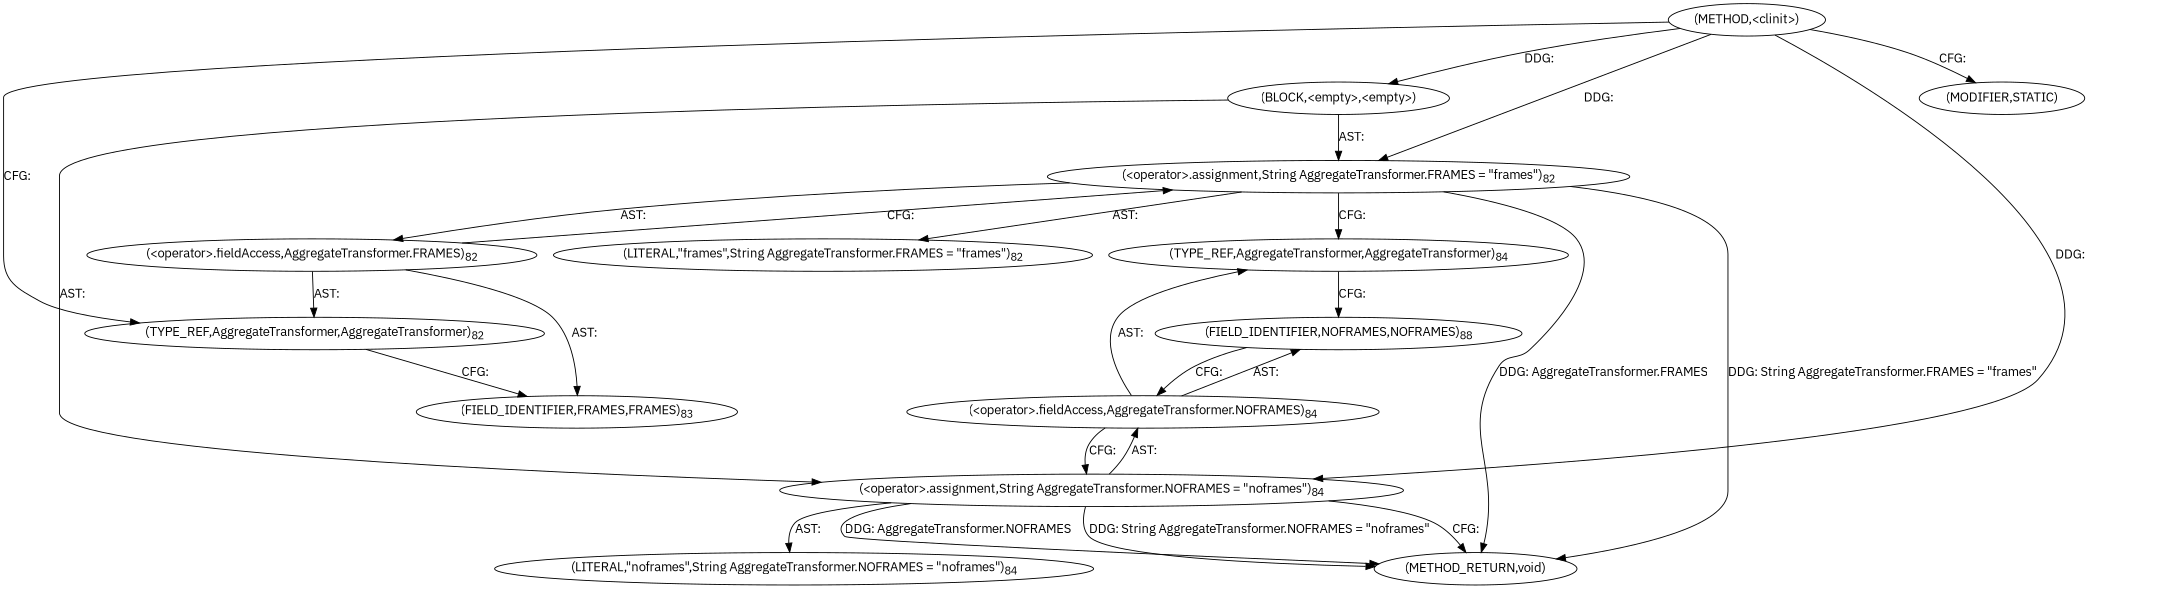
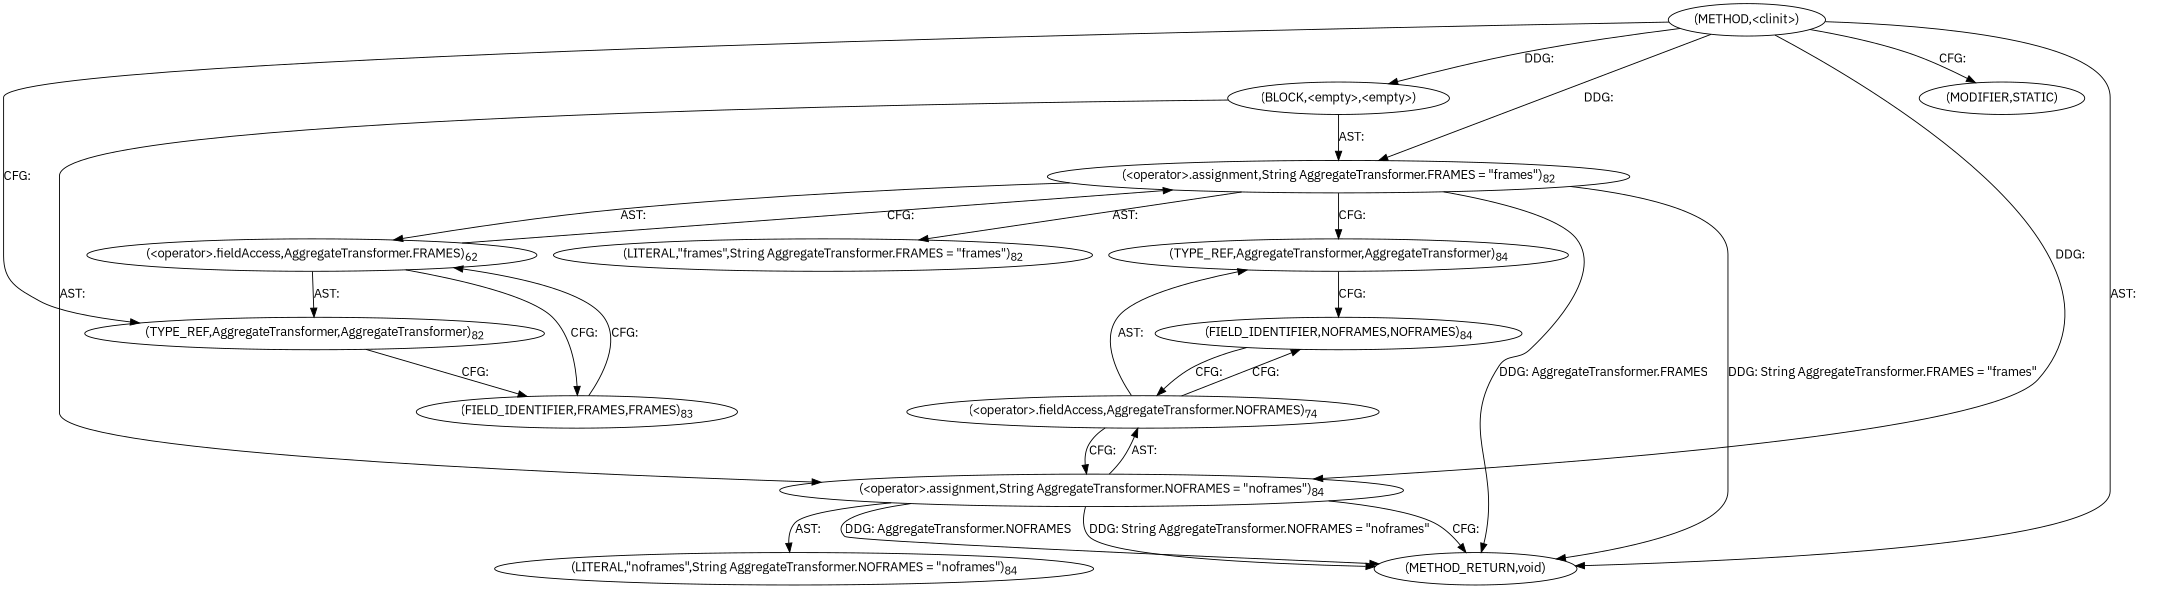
(471, 254) -> (471, 254)
none -> (577, 298)
(1466, 332) -> (1466, 332)
(586, 334) -> (586, 334)
(1267, 373) -> (1267, 373)
none -> (2110, 410)
(1311, 411) -> (1311, 411)
